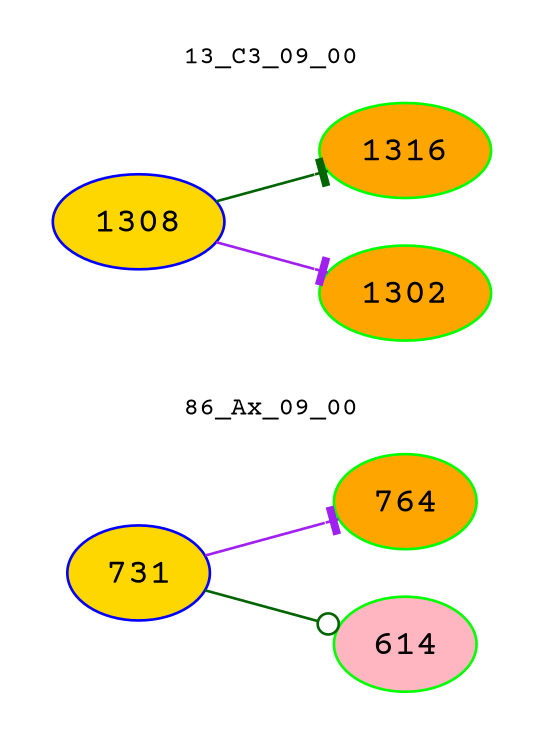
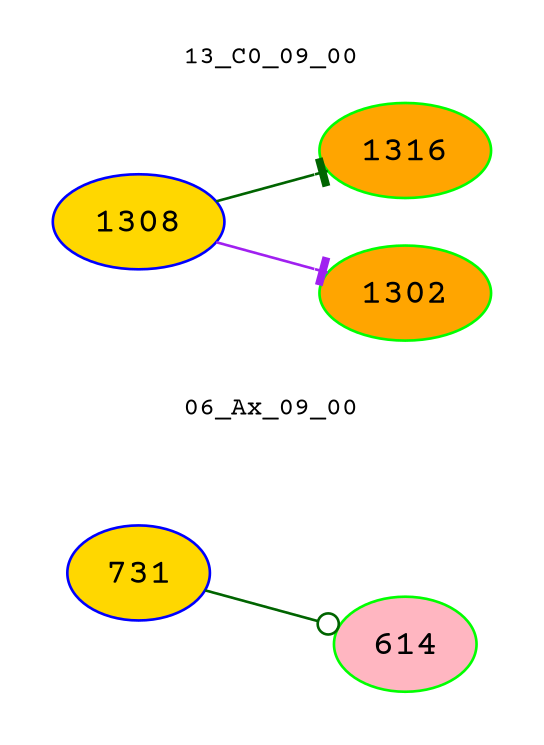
(272, 57) -> (272, 57)
(272, 408) -> (272, 408)
(405, 502) -> none
